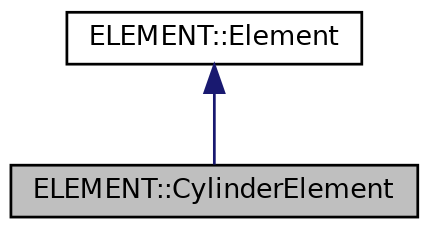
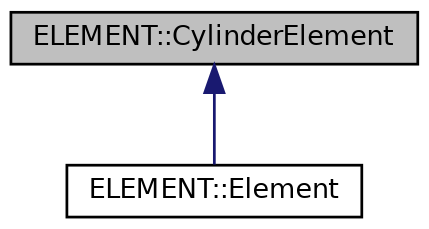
(214, 129) -> (214, 129)
